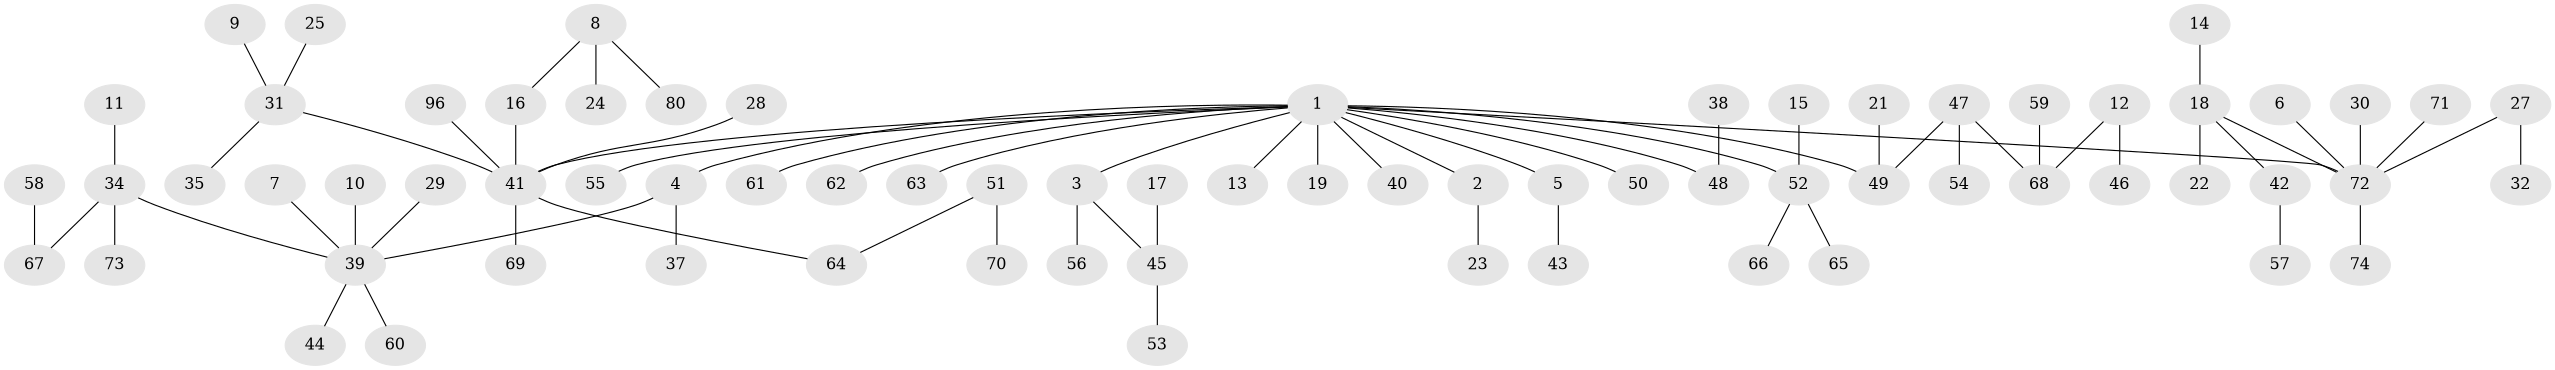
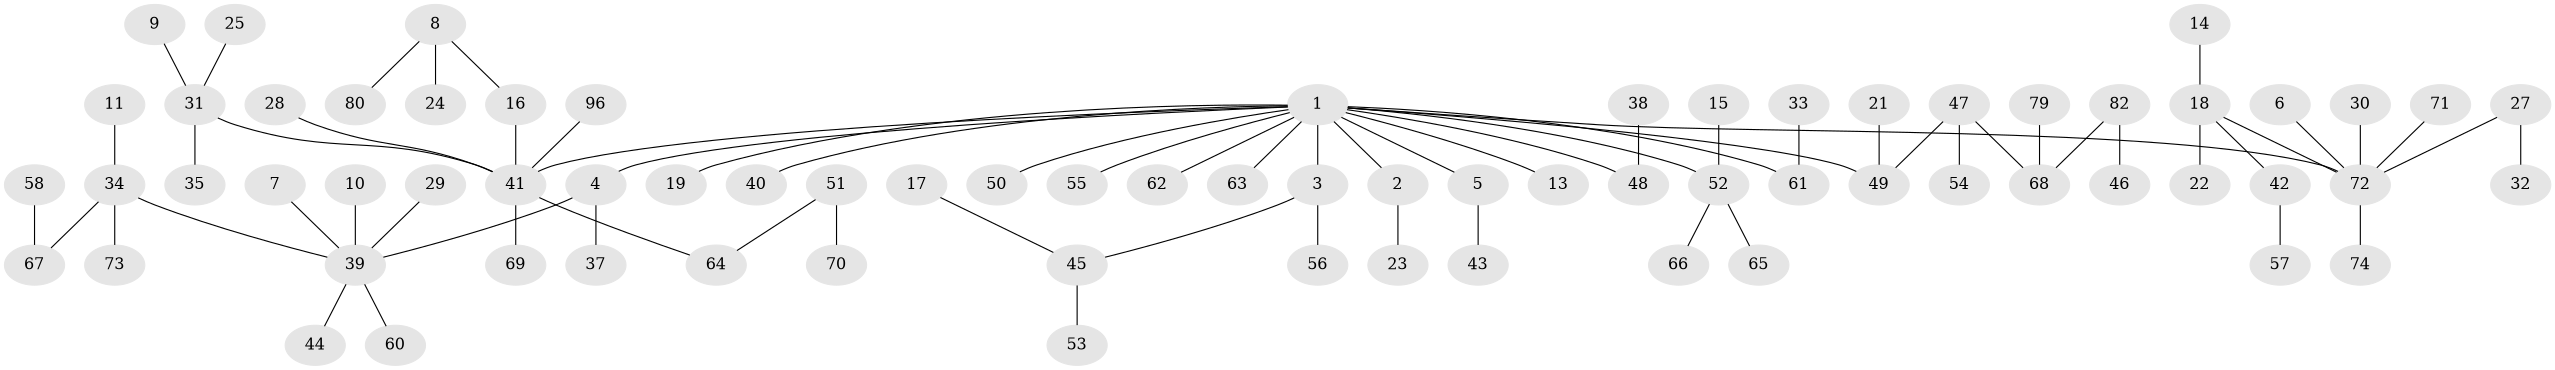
none -> (1799, 105)
(2040, 105) -> (2040, 105)
(2120, 105) -> (2120, 105)
